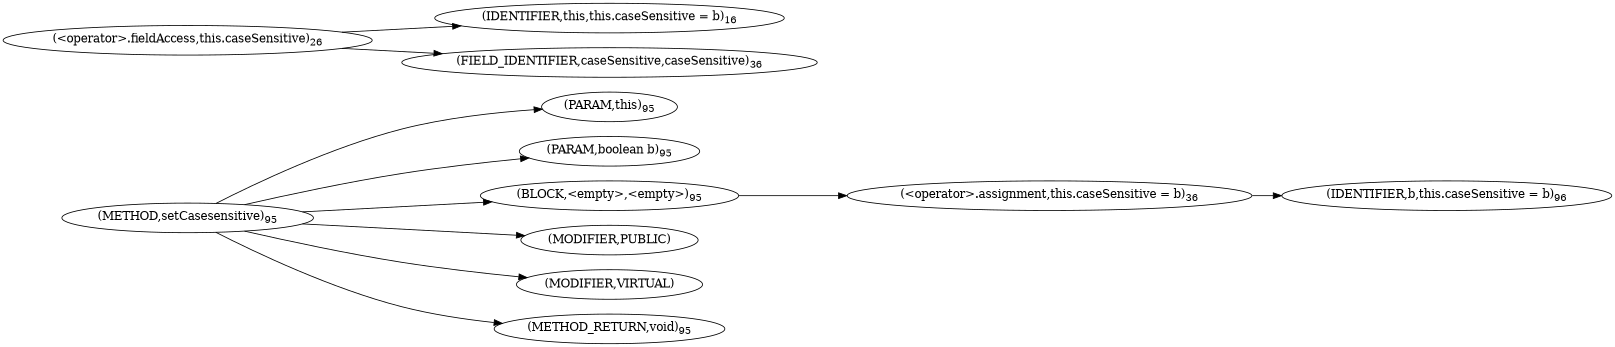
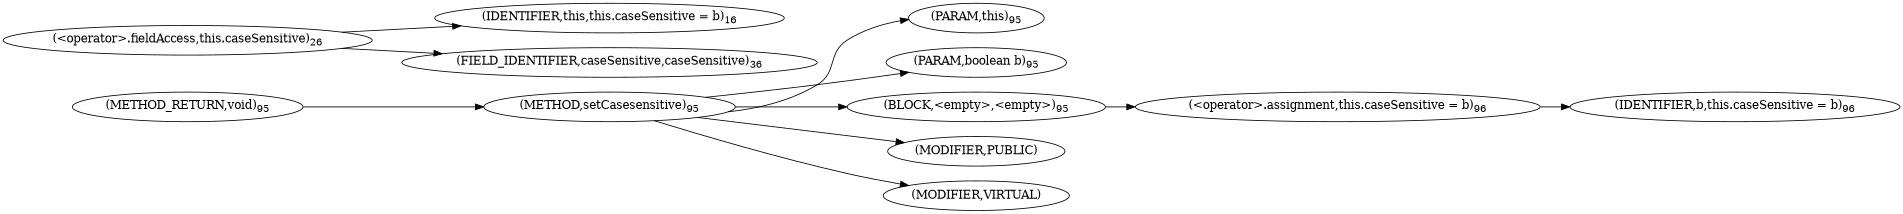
(1192, 194) -> (1480, 106)
(351, 291) -> (389, 107)
